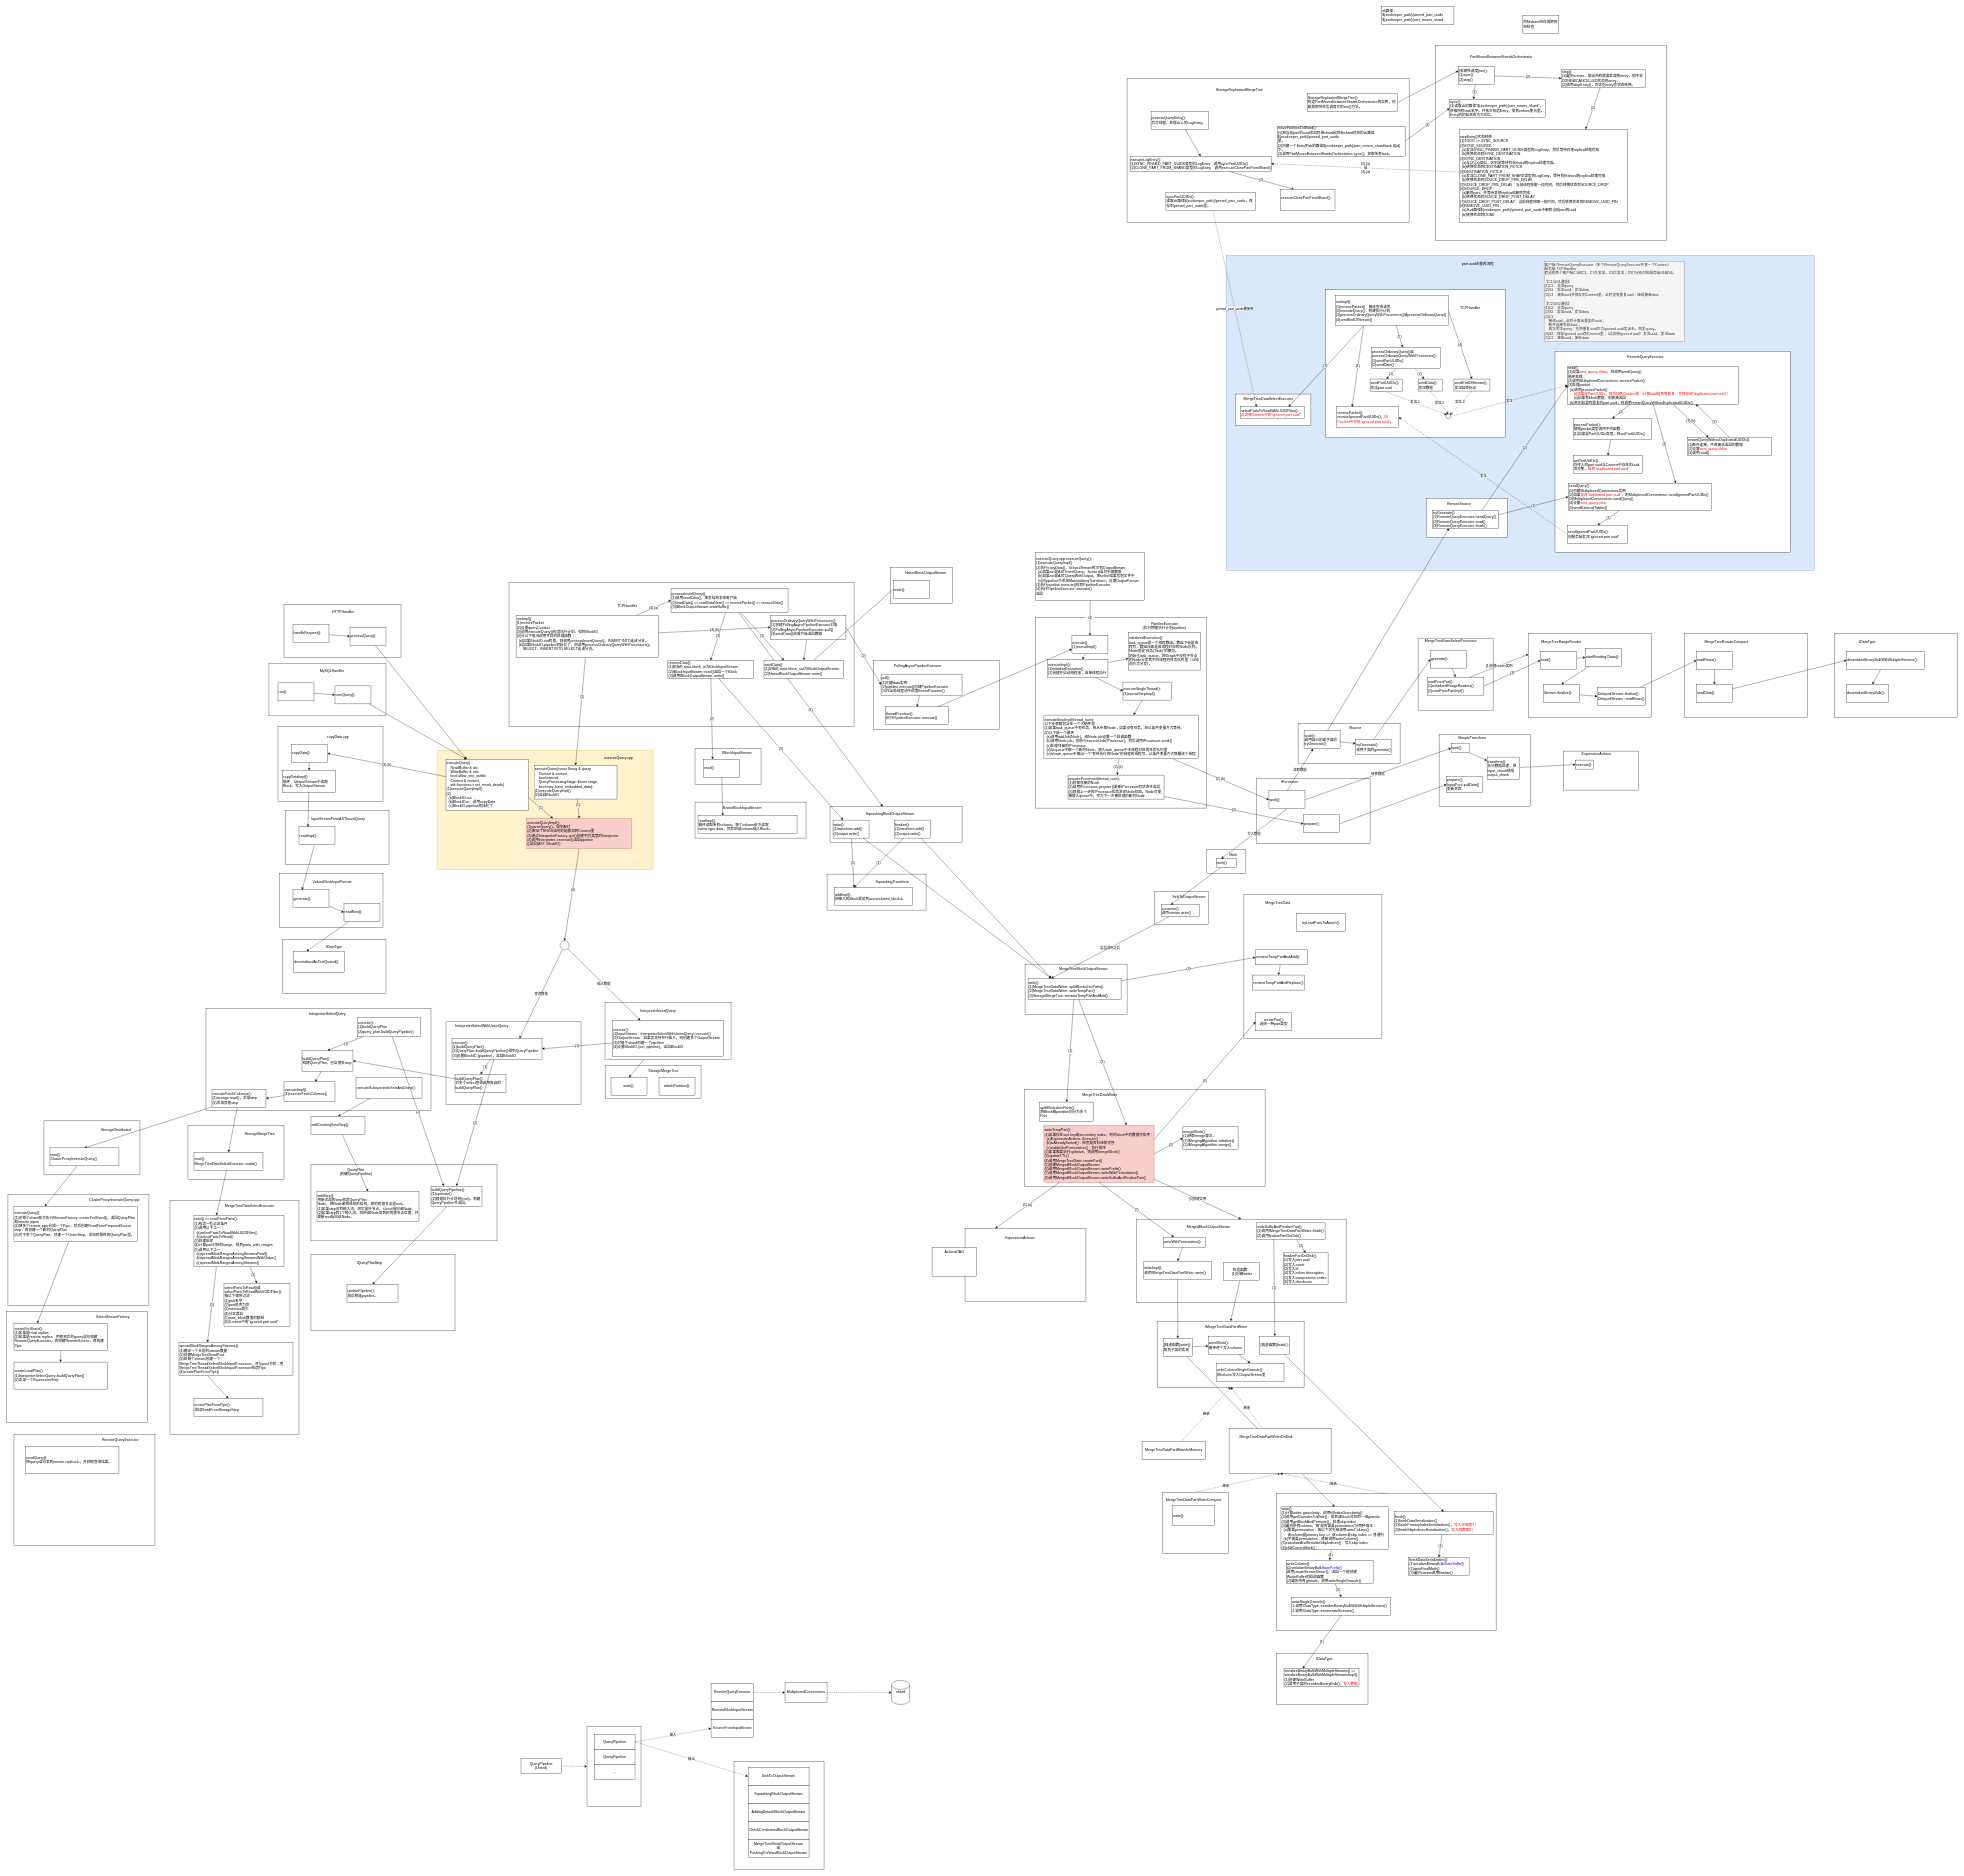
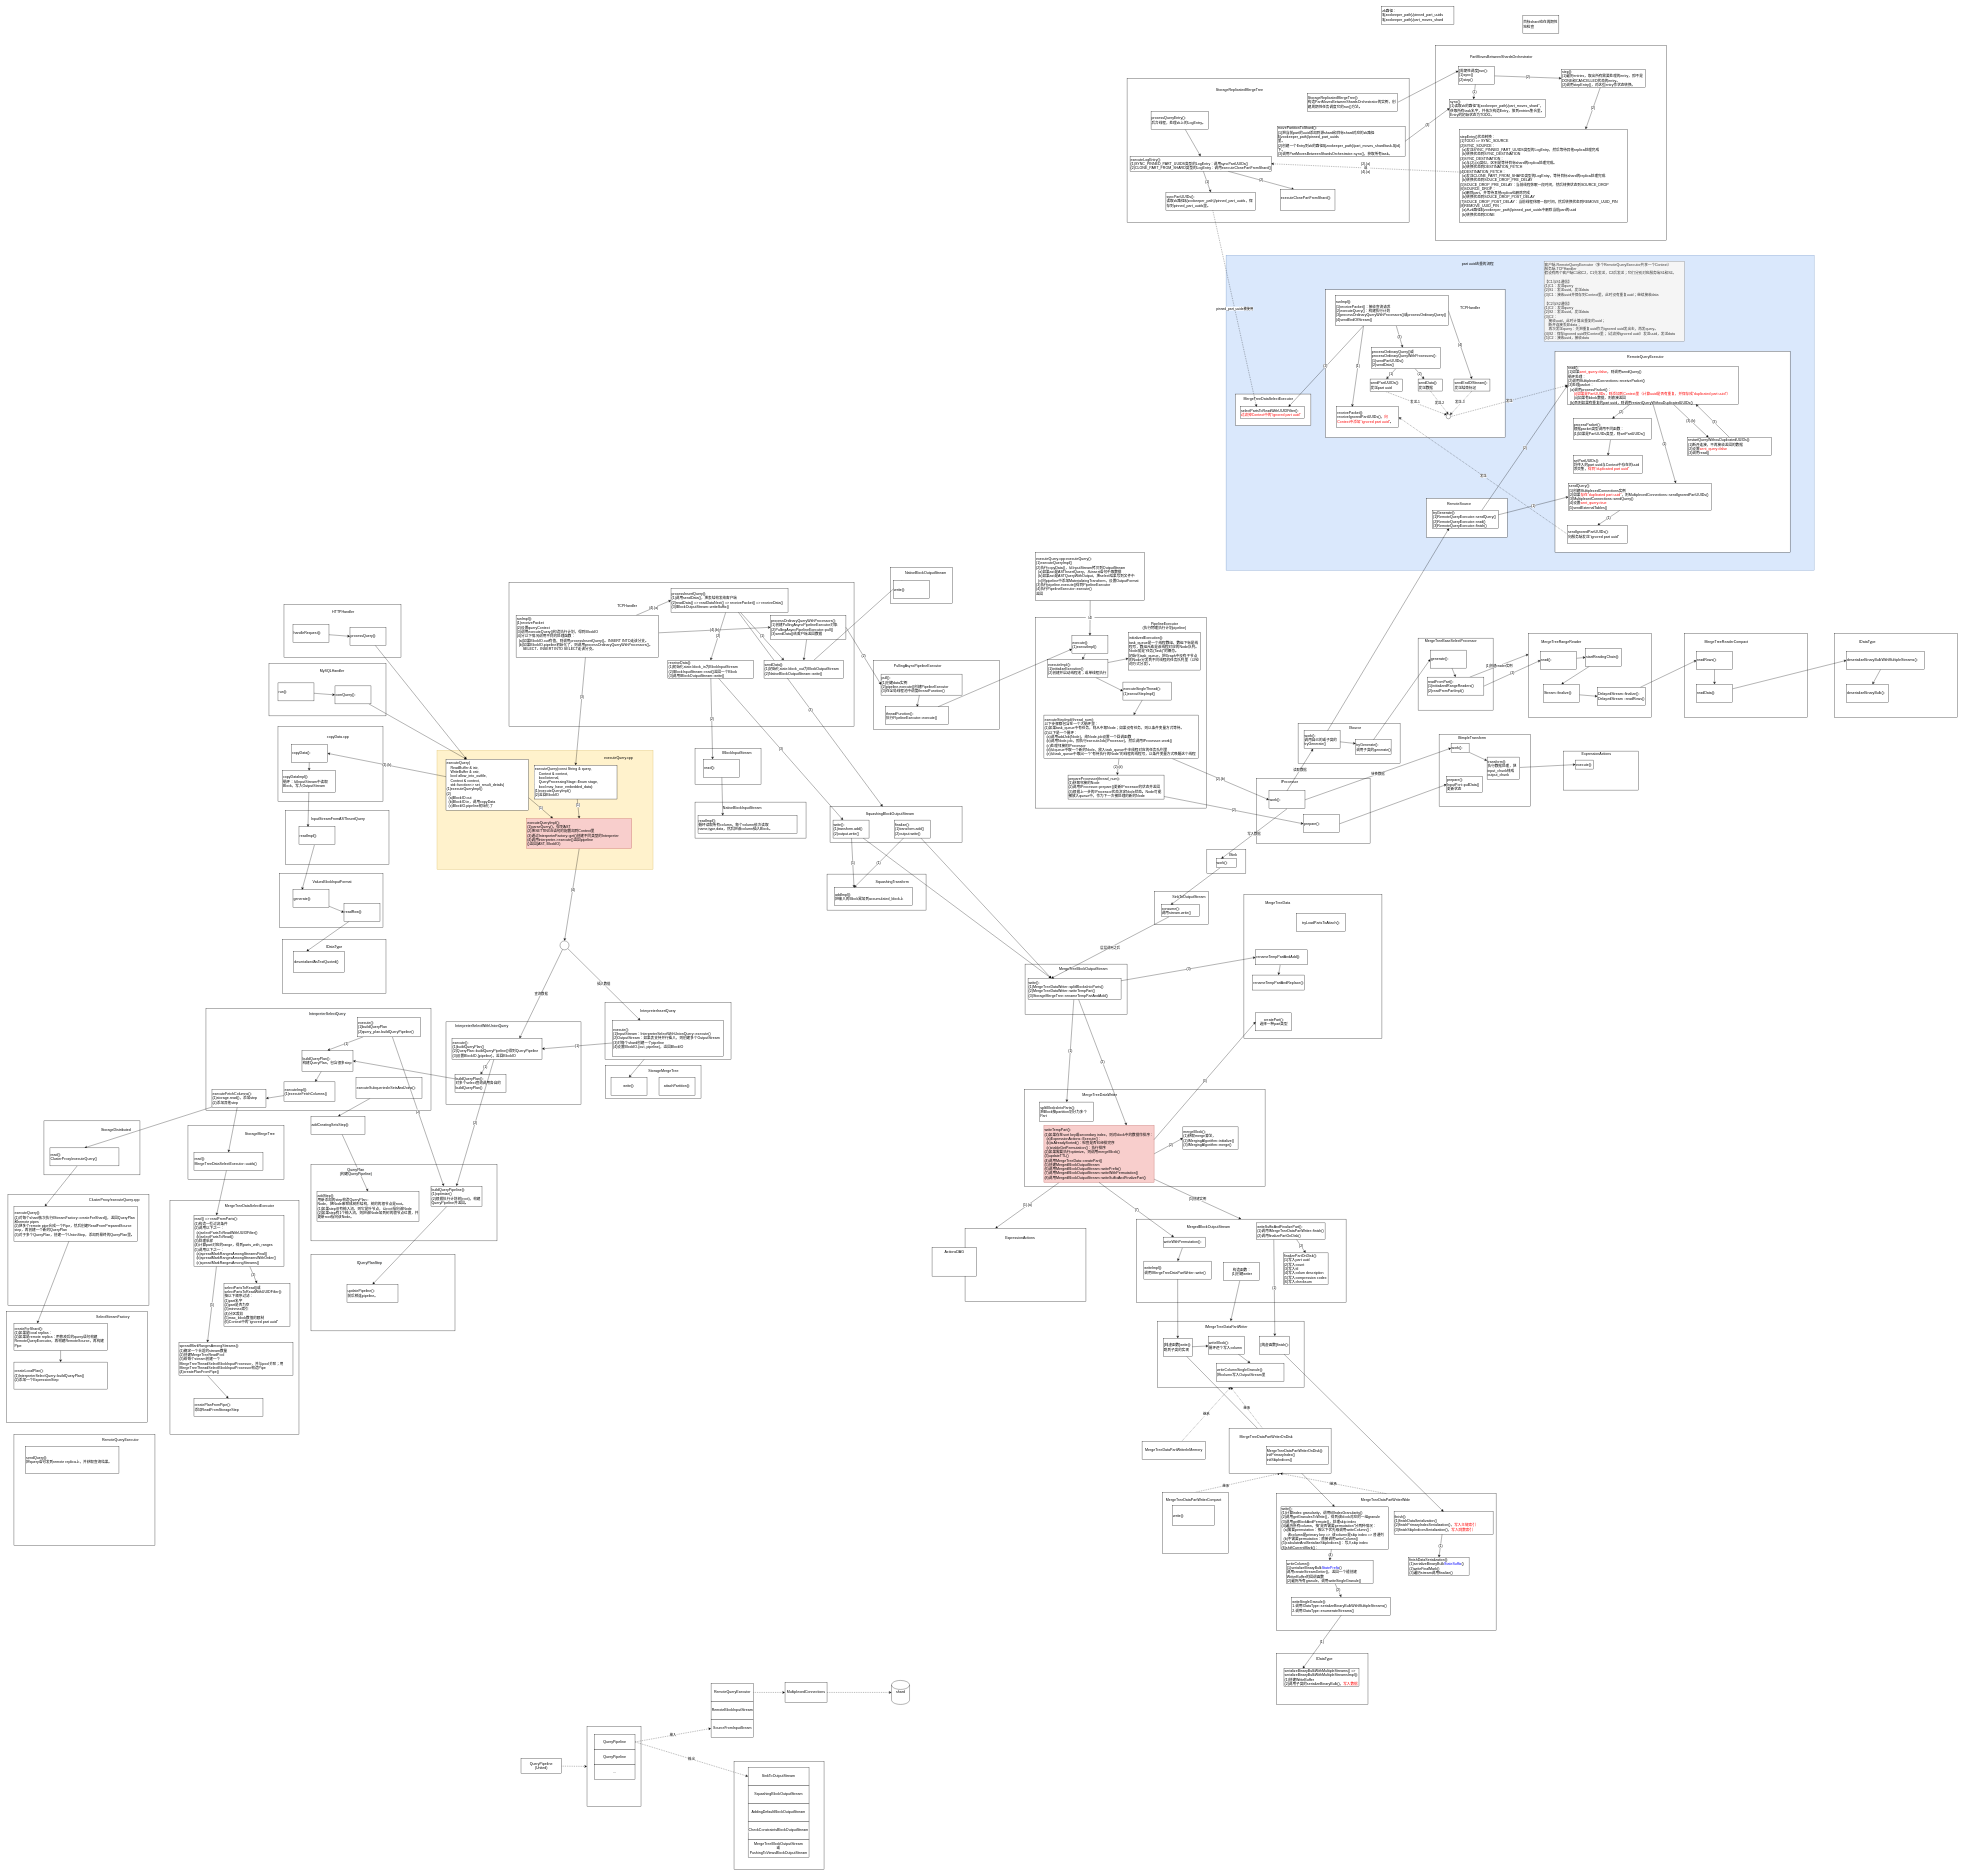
none -> (1208, 184)
none -> (1297, 1455)
none -> (1385, 1499)
